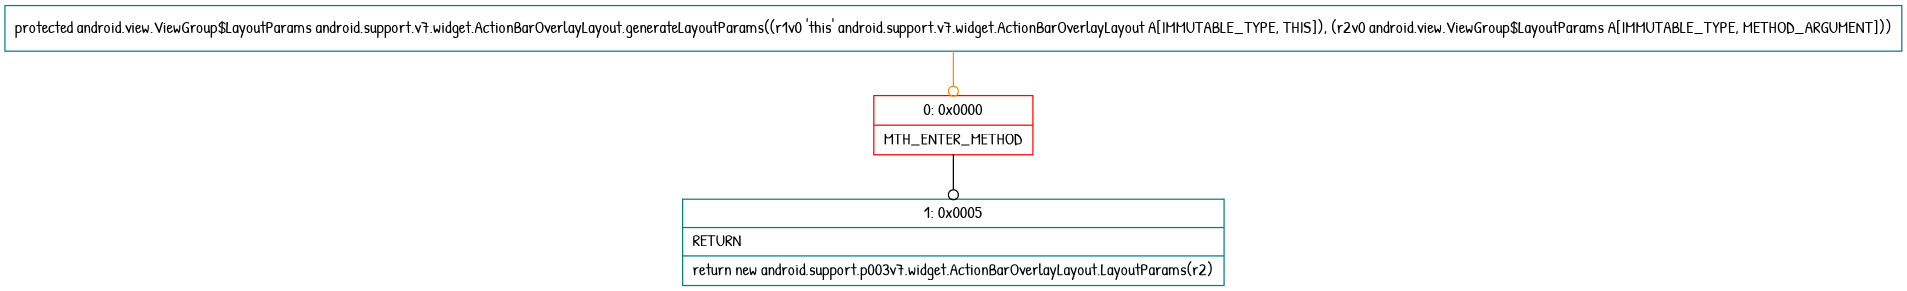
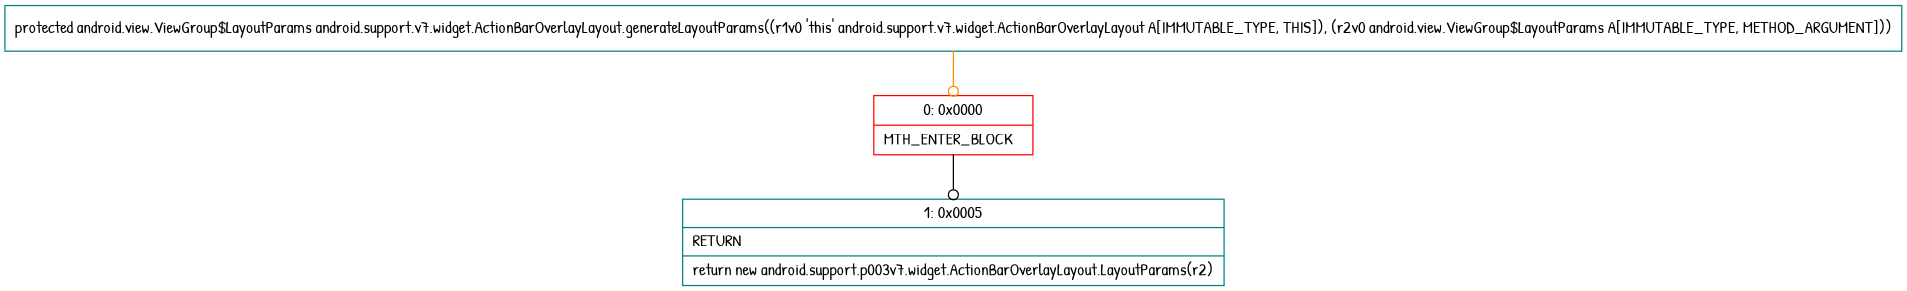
(953, 139) -> (949, 139)
